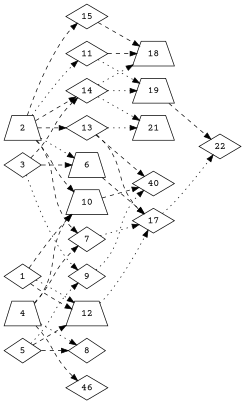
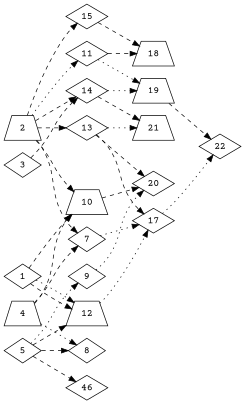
(112, 77) -> none
(116, 107) -> (116, 107)
(87, 165) -> none
(153, 184) -> (153, 184)
(45, 222) -> none
(56, 355) -> (51, 367)
